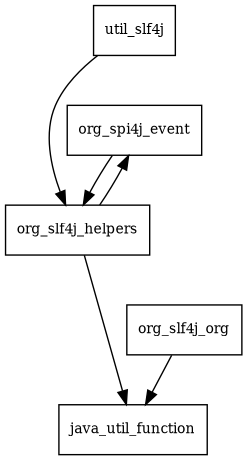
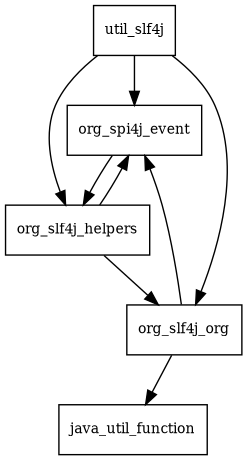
none -> (134, 74)
none -> (227, 166)
none -> (170, 236)
(103, 323) -> (126, 275)
